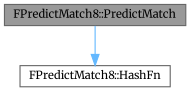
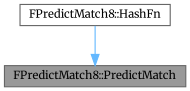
(95, 40) -> (95, 40)
